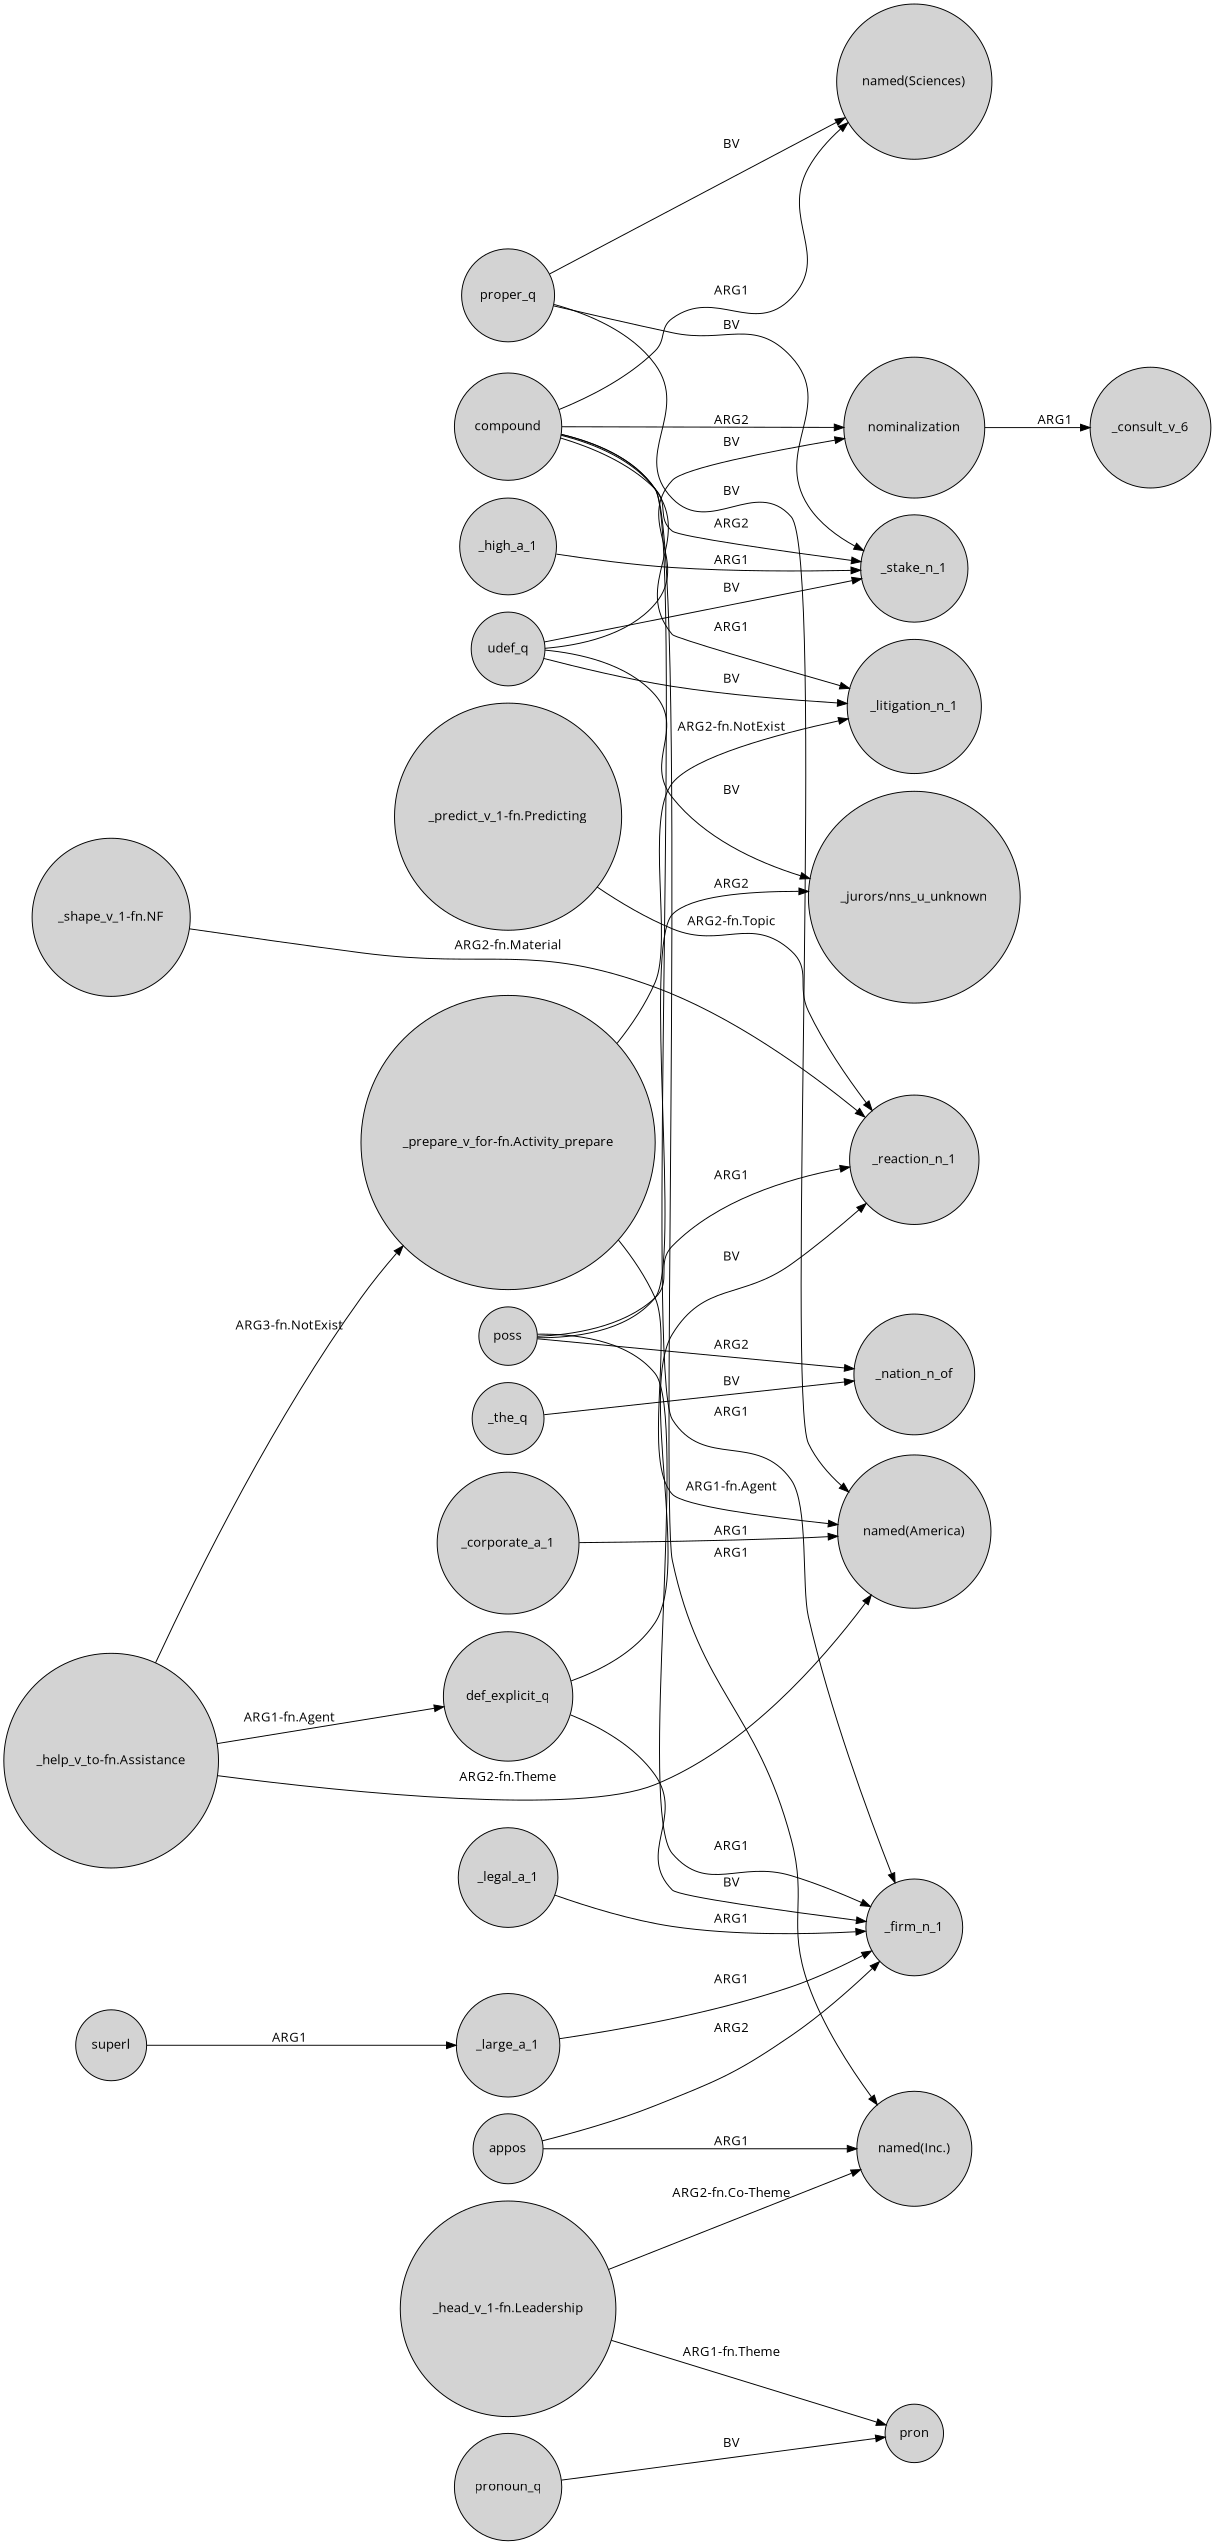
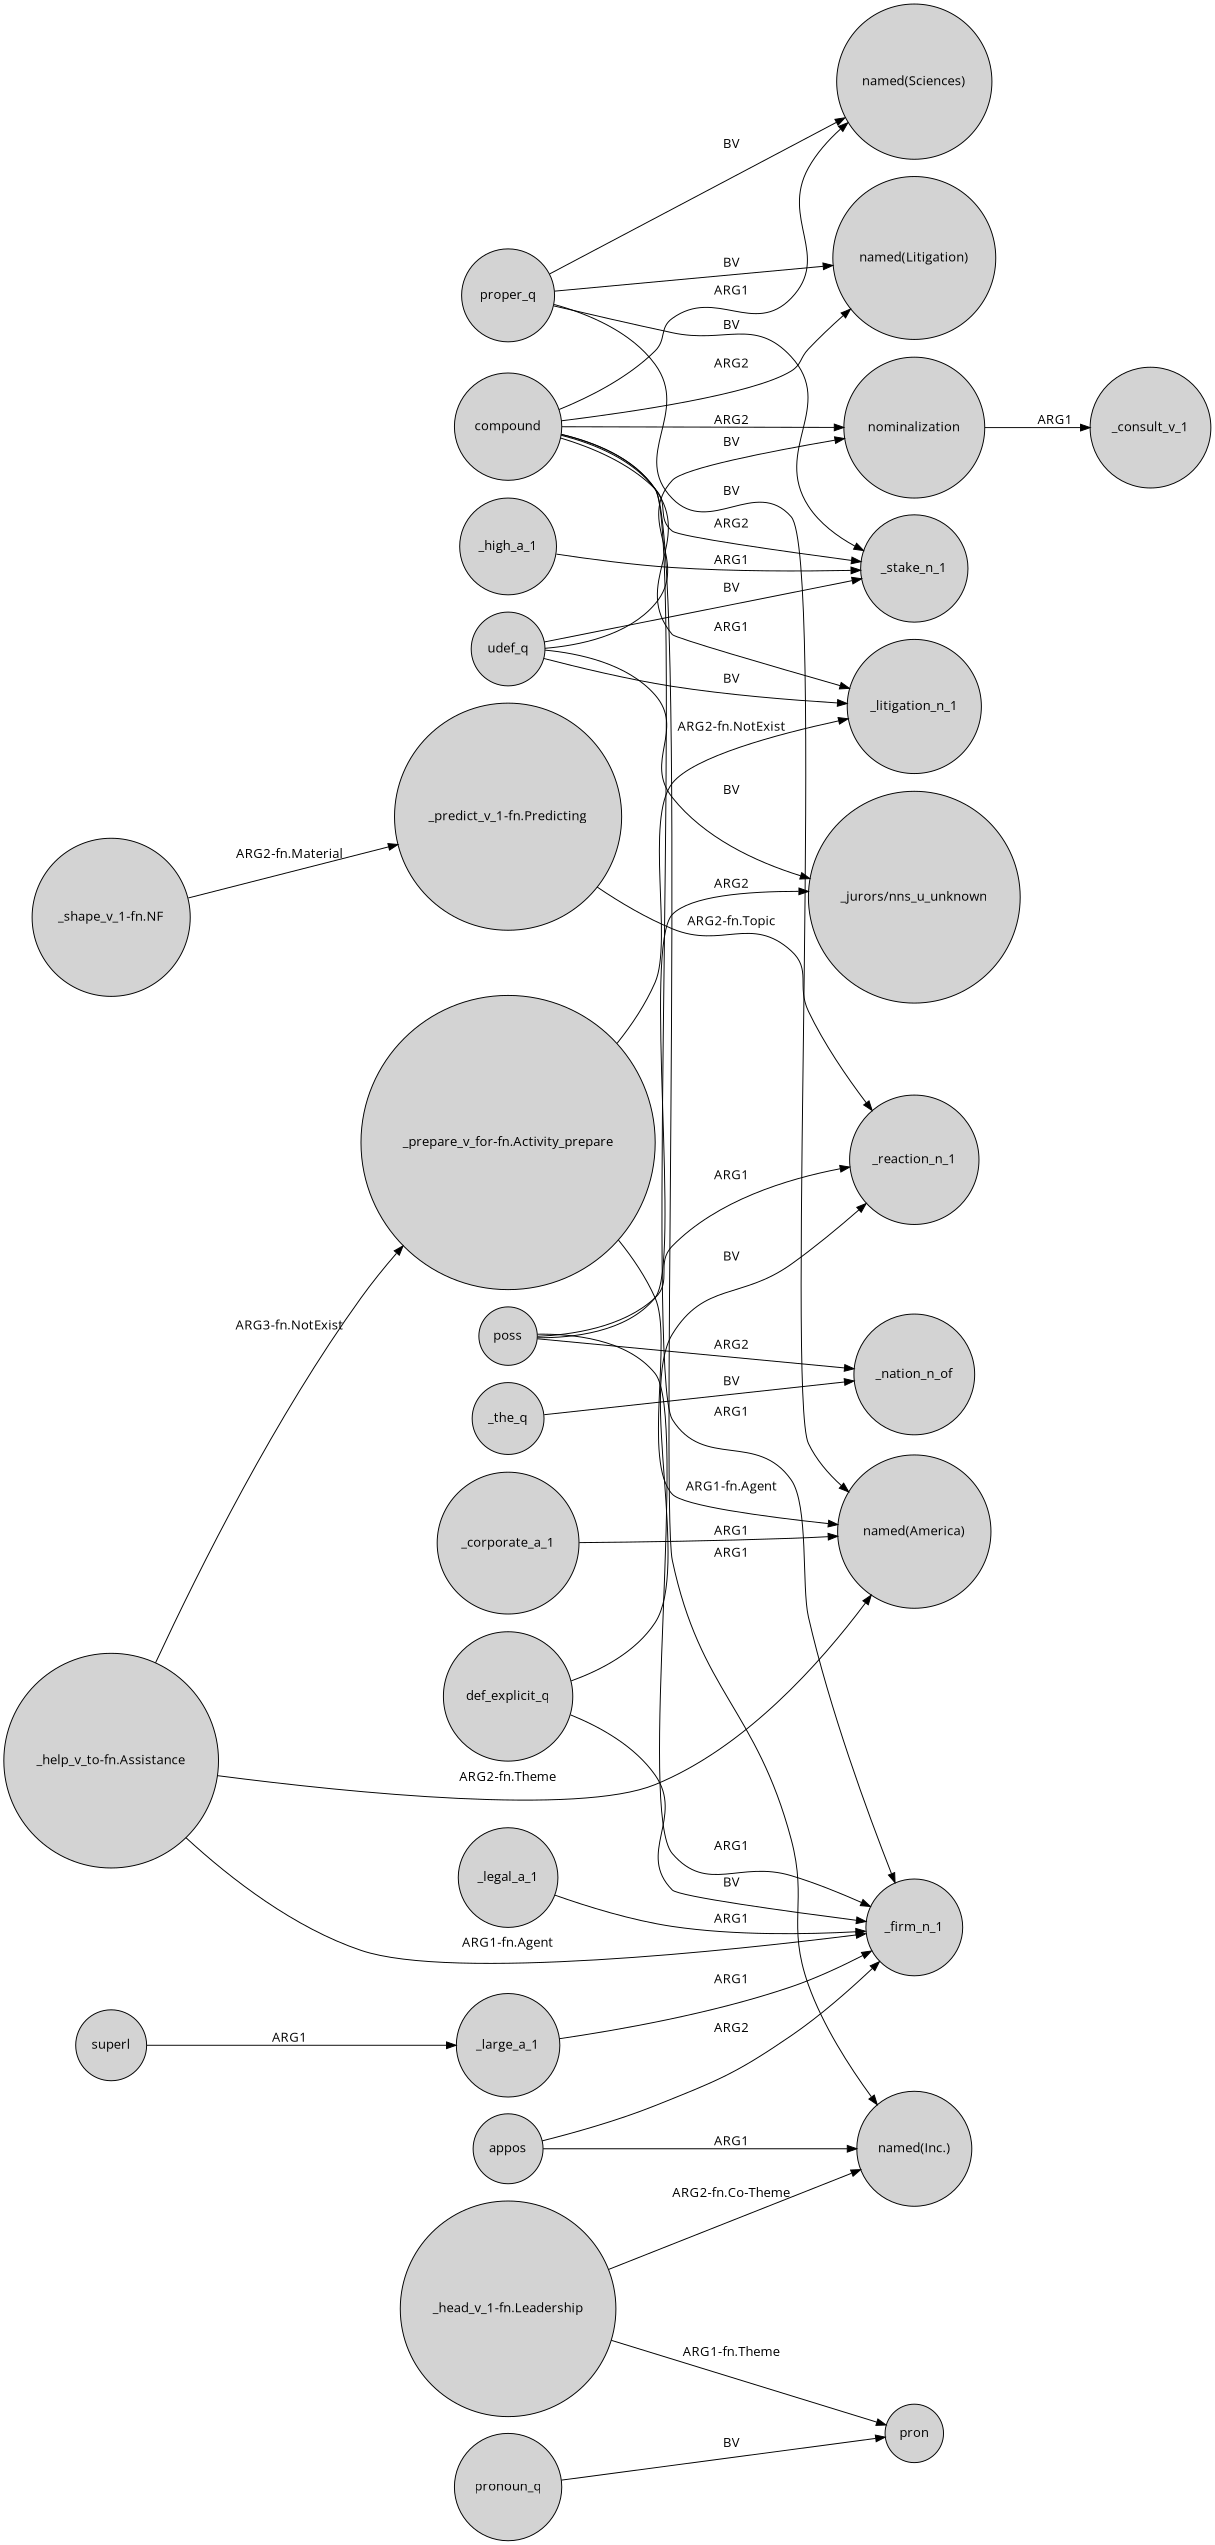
none -> (914, 258)
(1150, 428) -> (1150, 428)
(542, 961) -> (288, 872)
(326, 1726) -> (504, 1963)
